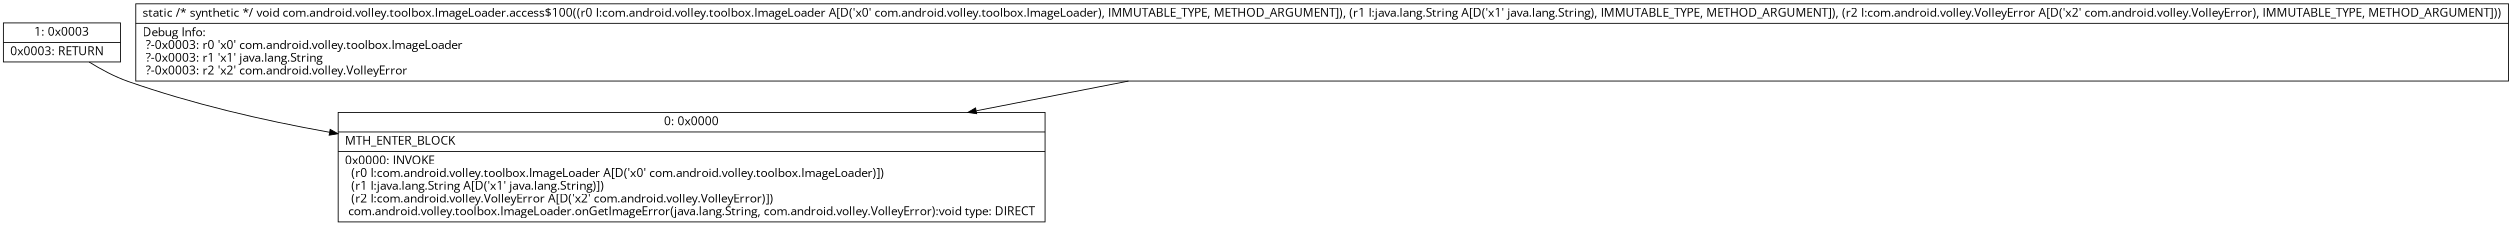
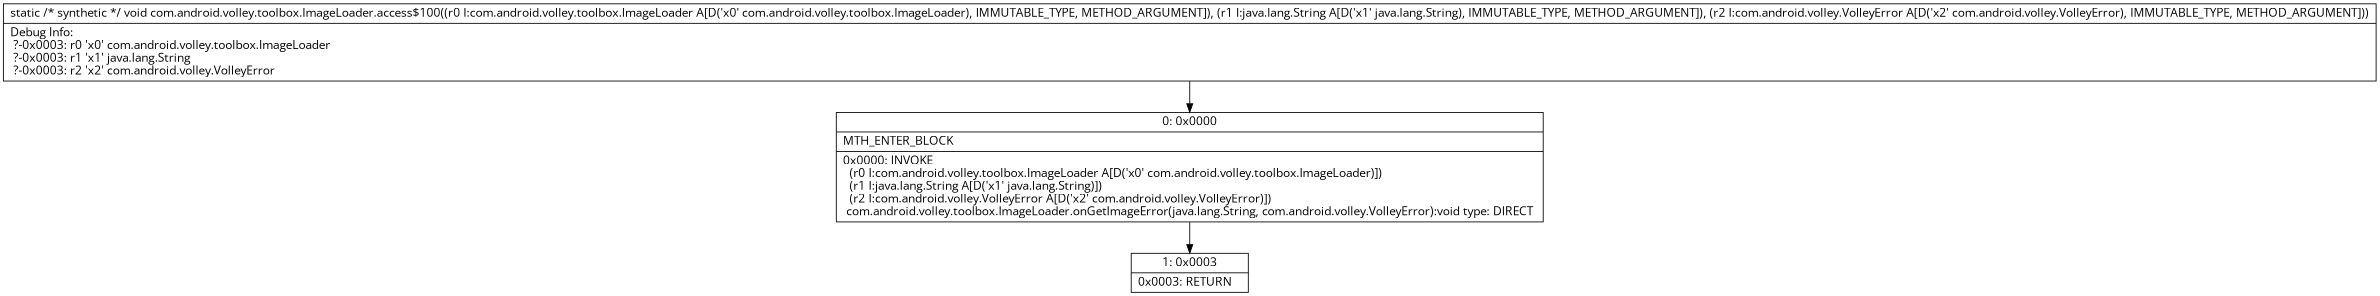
(207, 105) -> (1190, 233)
